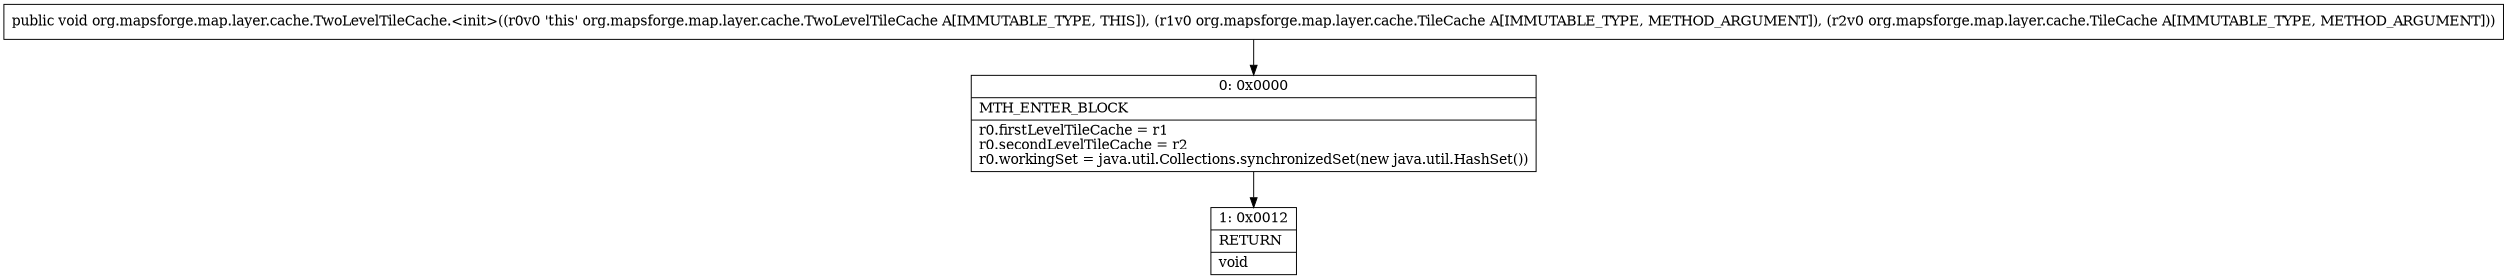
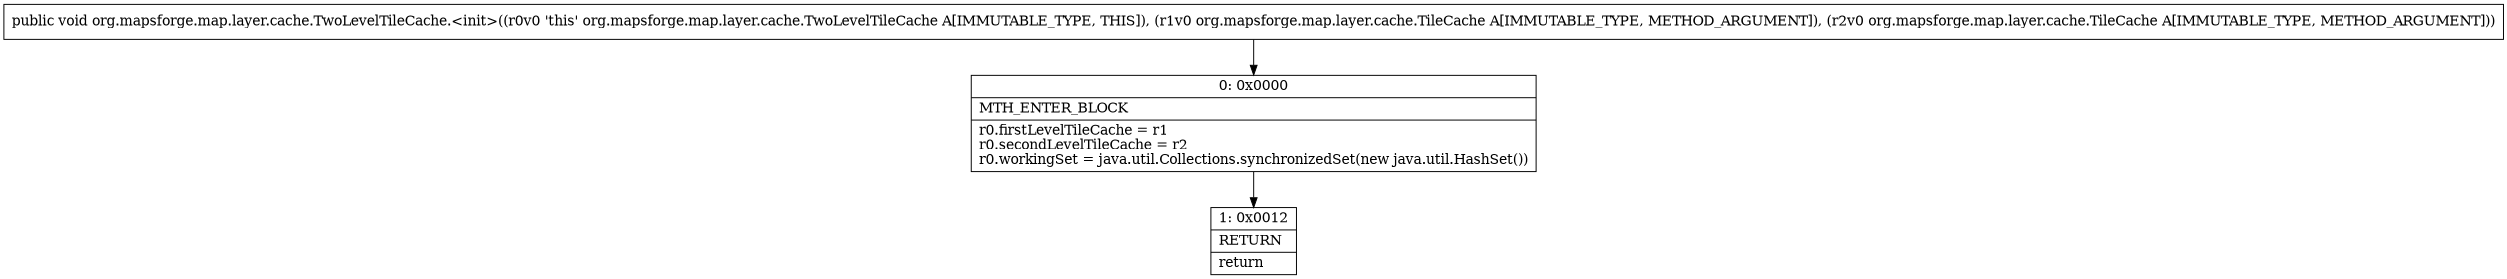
(1234, 263) -> (1241, 263)
